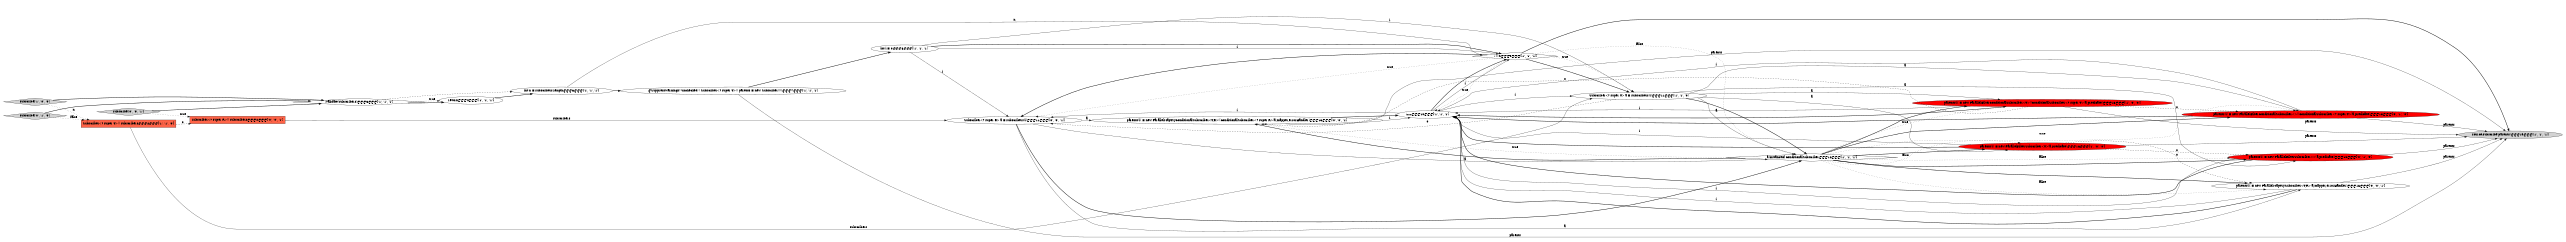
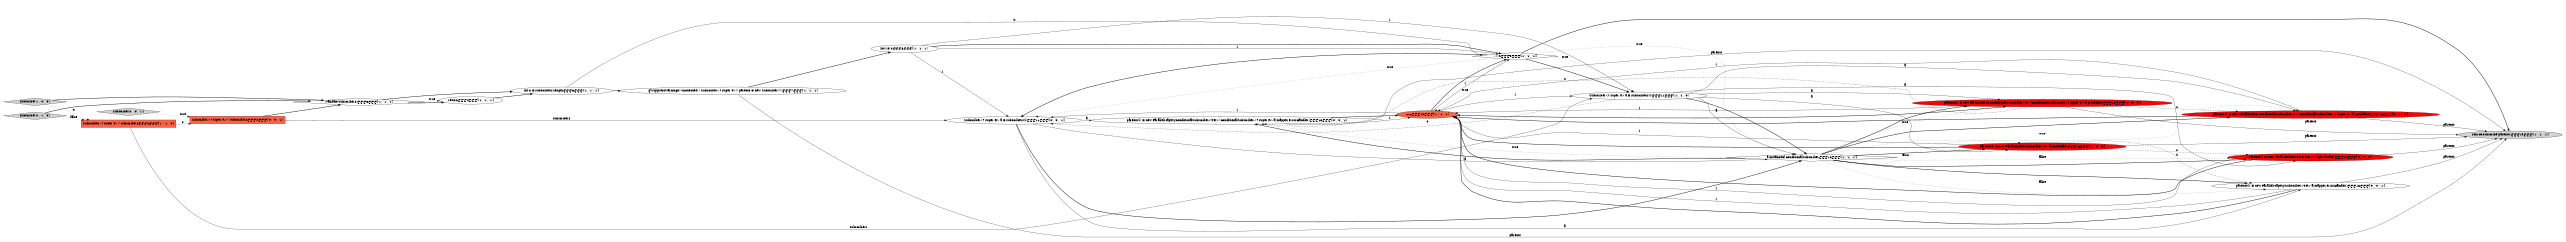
(1639, 44) -> (1639, 44)
(446, 94) -> (446, 94)
(235, 107) -> (301, 111)
(1428, 115) -> (1428, 115)
